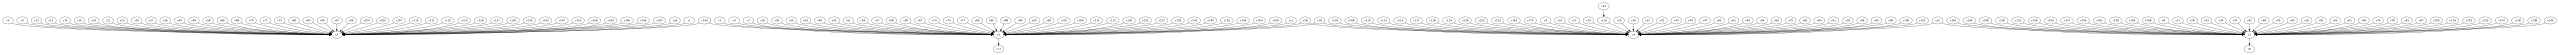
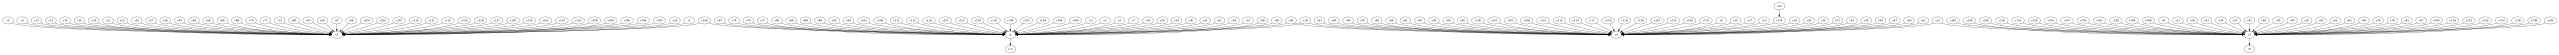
(791, 20) -> none
none -> (1795, 20)
